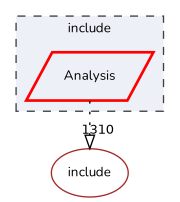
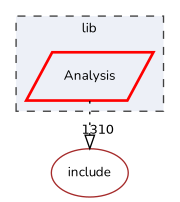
(90, 29) -> (90, 29)
